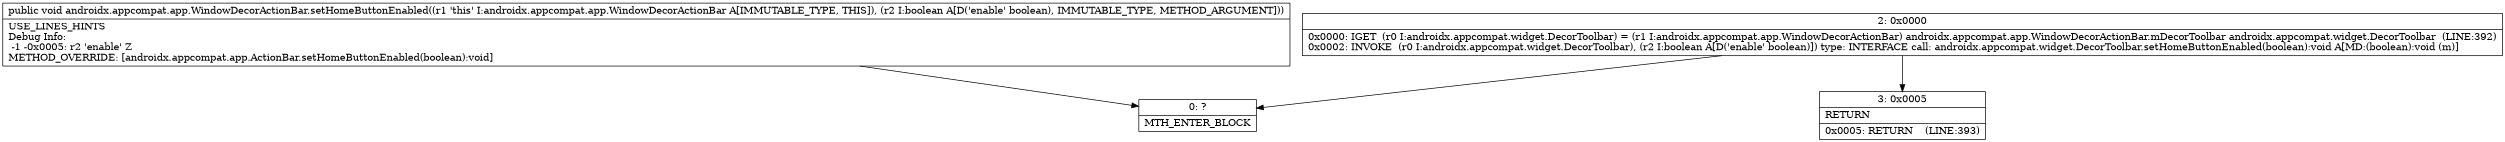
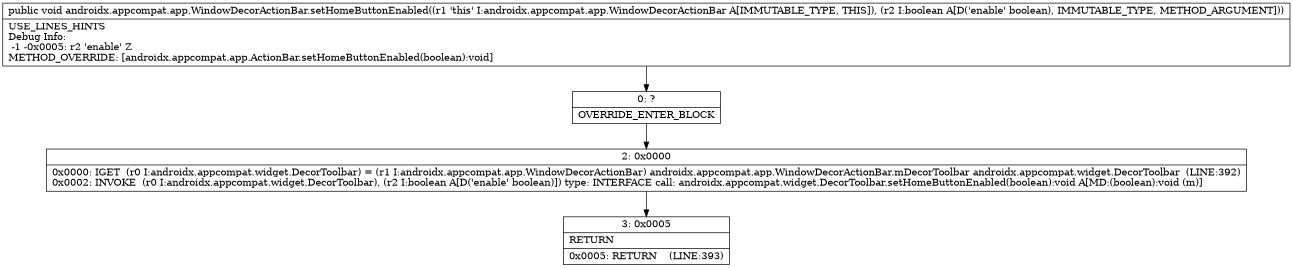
(1493, 82) -> (646, 133)
(1198, 123) -> (646, 115)
